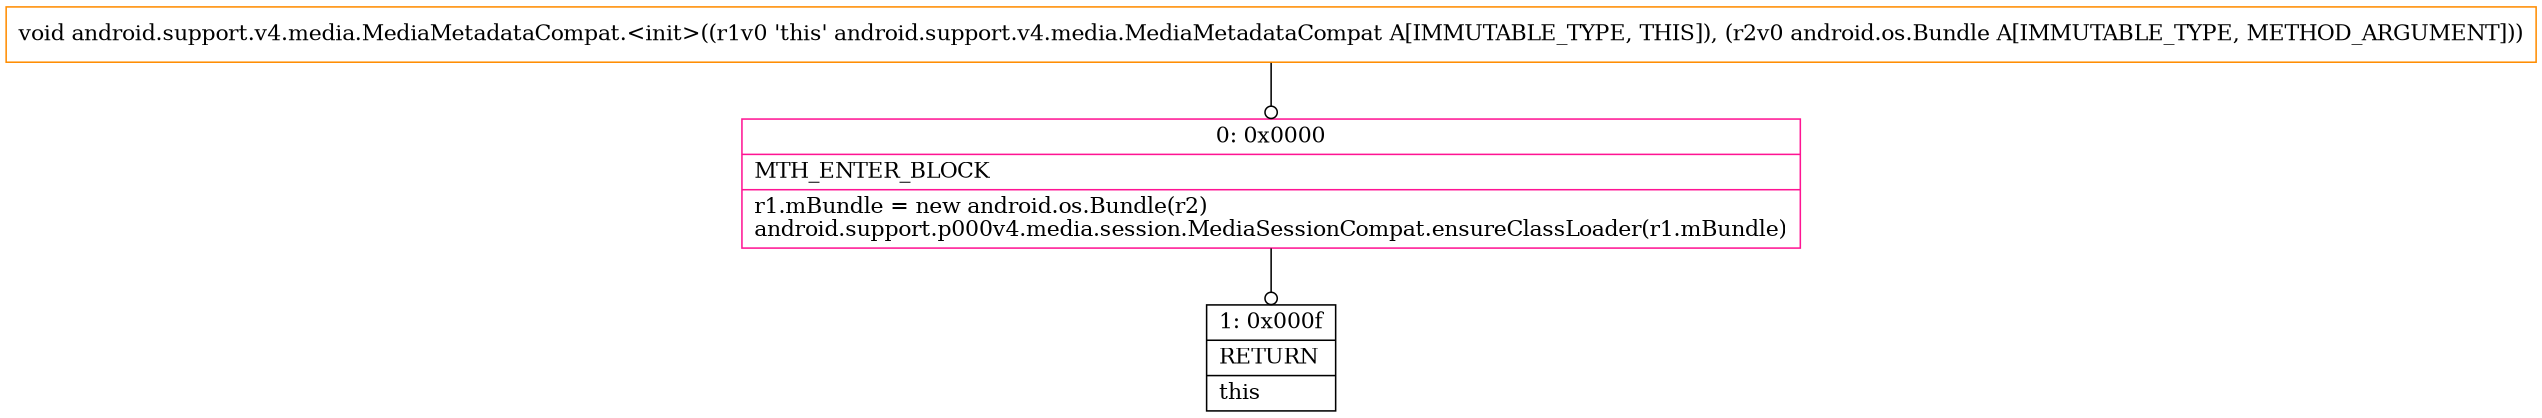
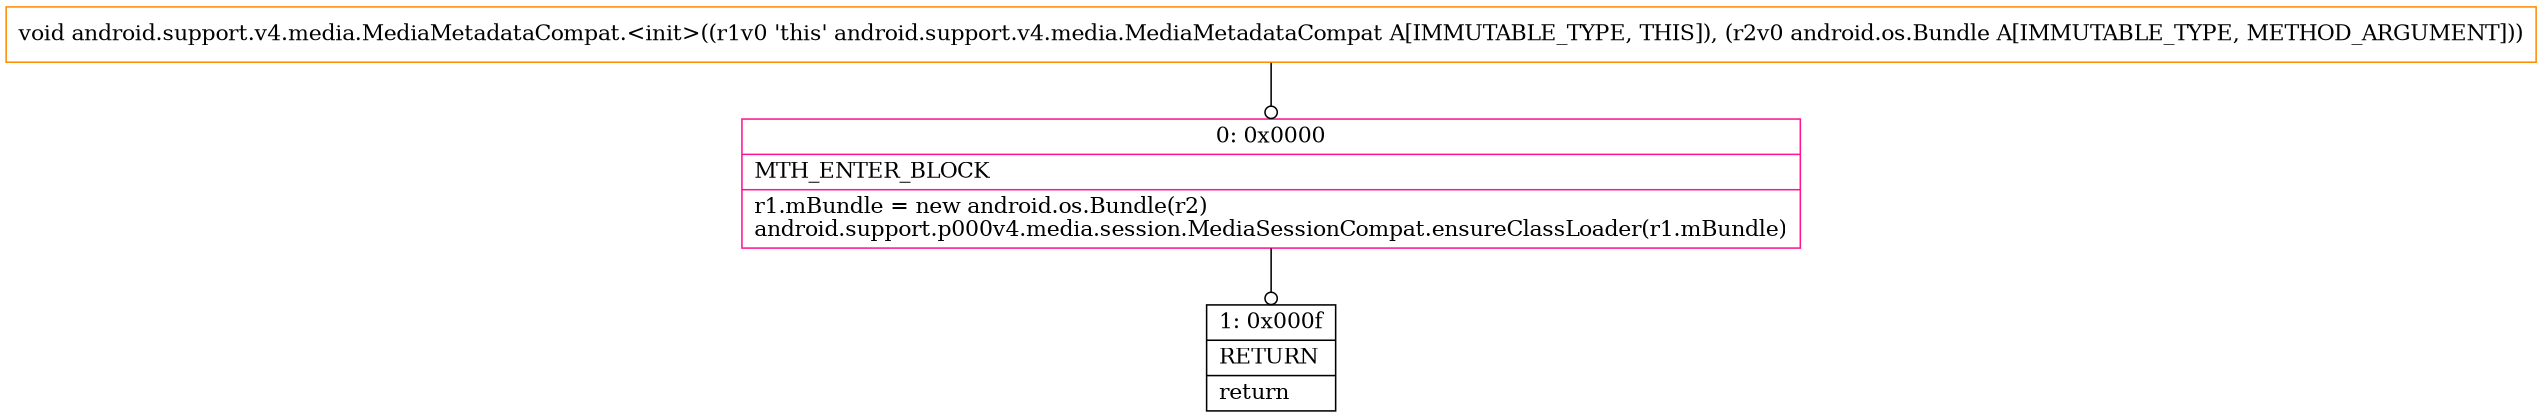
(1240, 392) -> (1254, 392)
